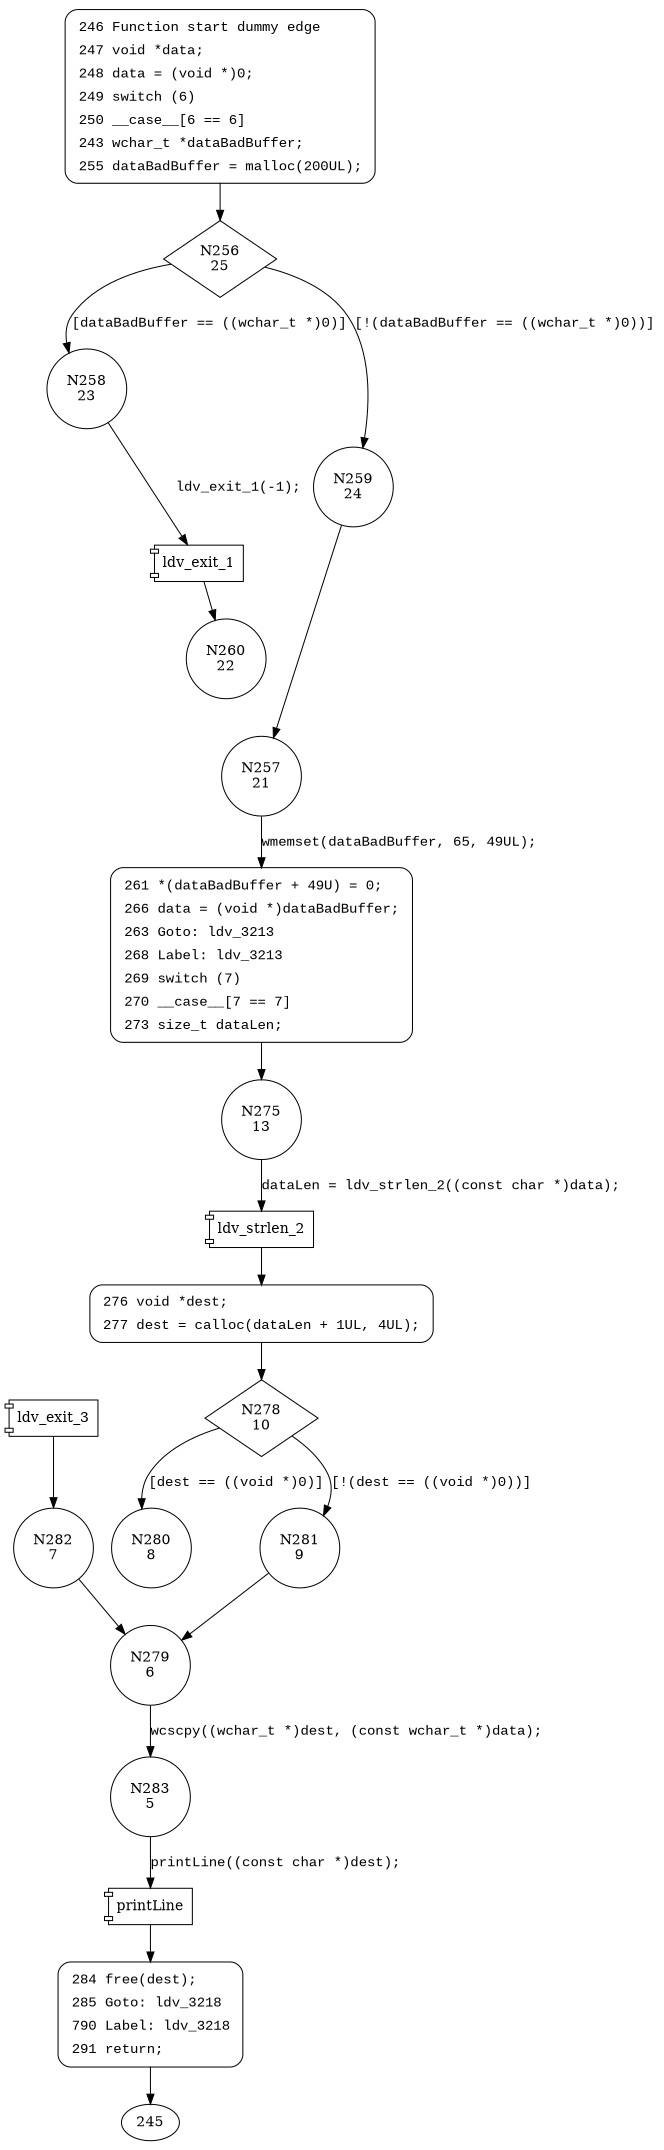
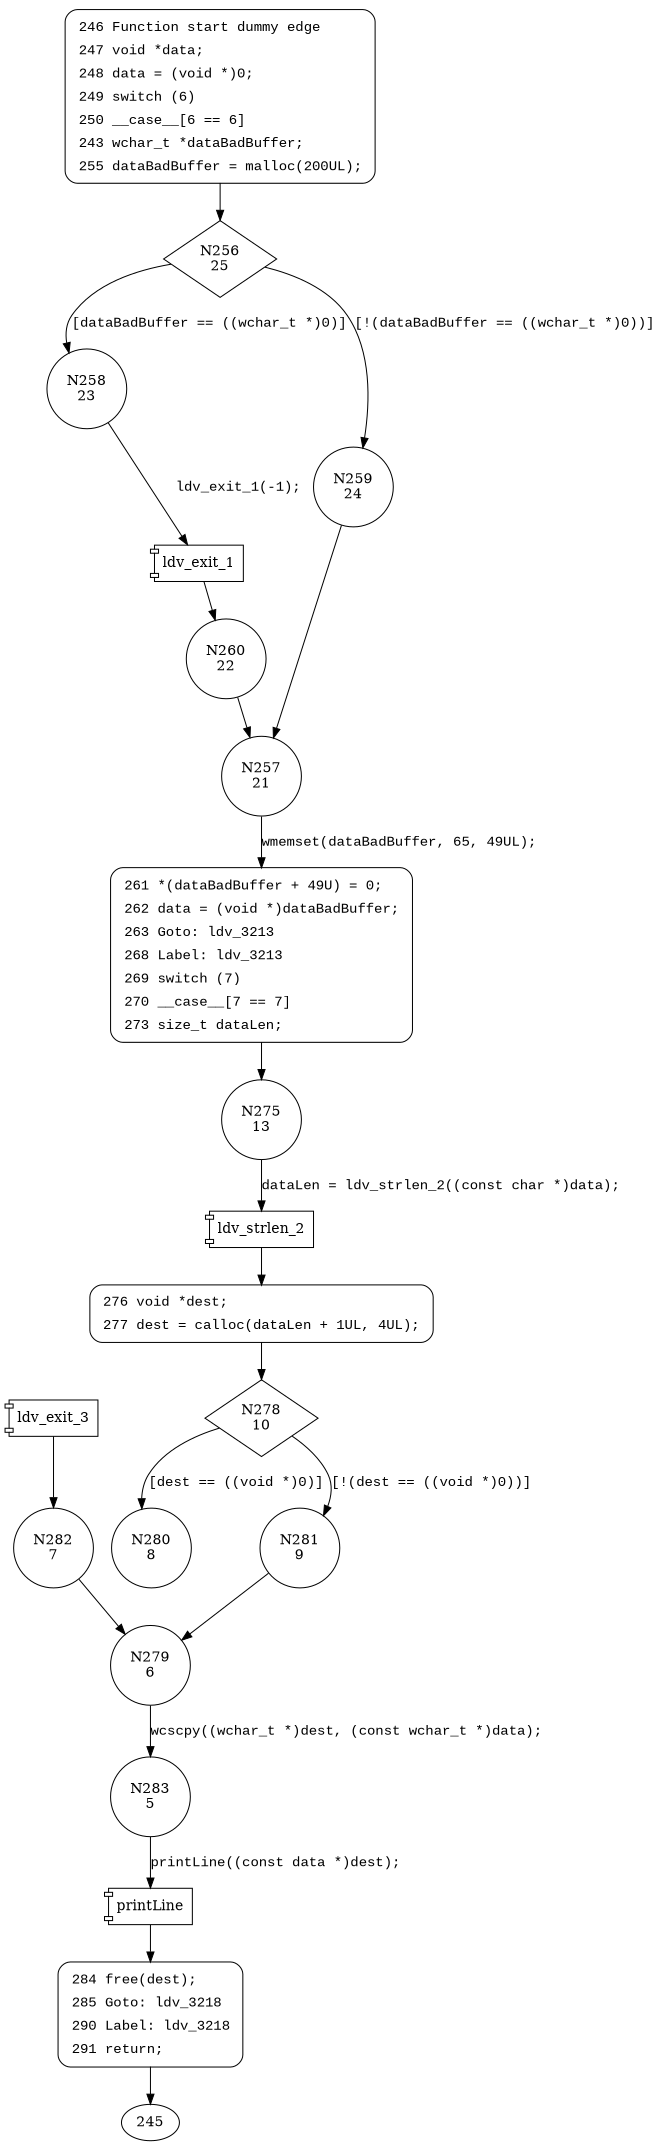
none -> (242, 712)
(137, 909) -> (137, 909)
(276, 1863) -> (276, 1863)
(84, 2026) -> (84, 2026)
